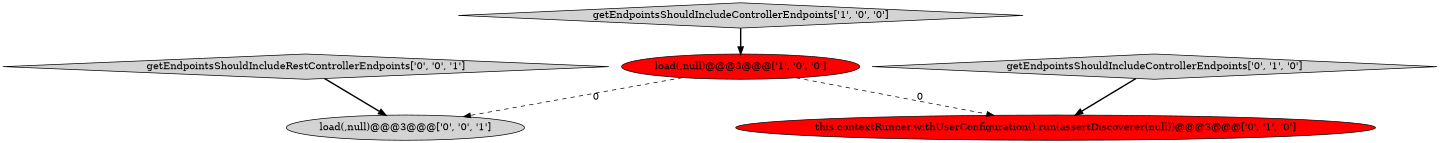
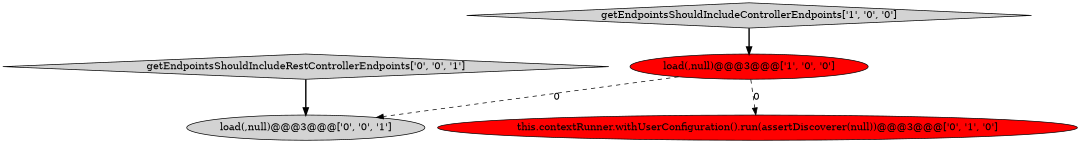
(1154, 67) -> none
